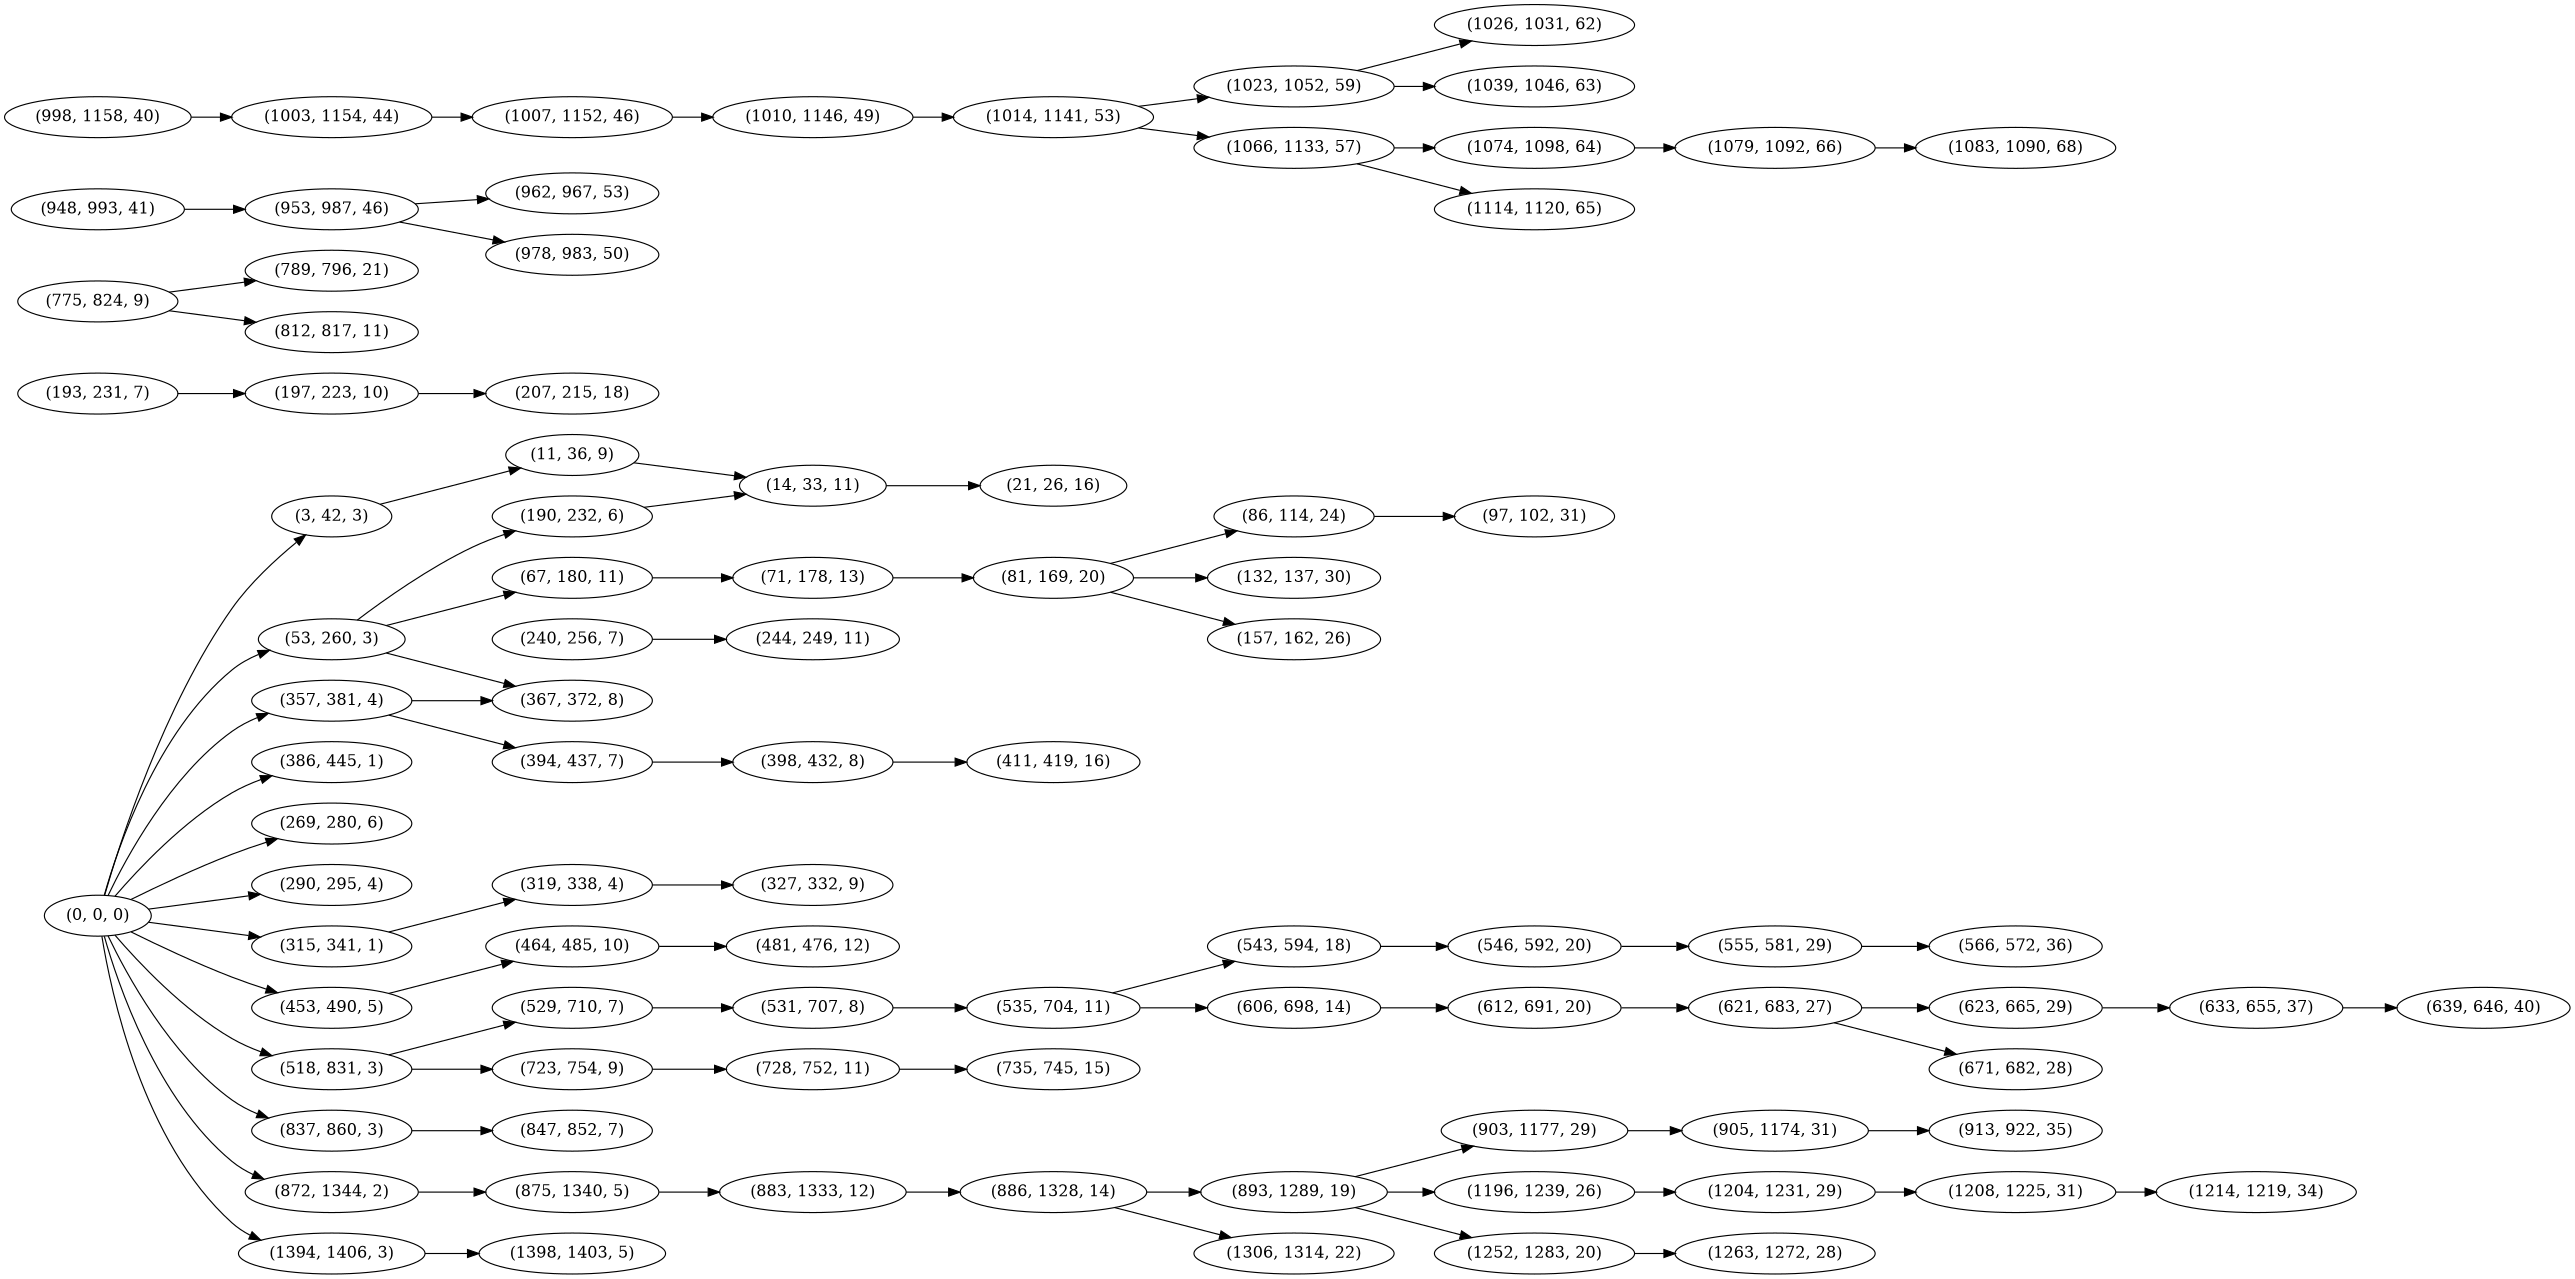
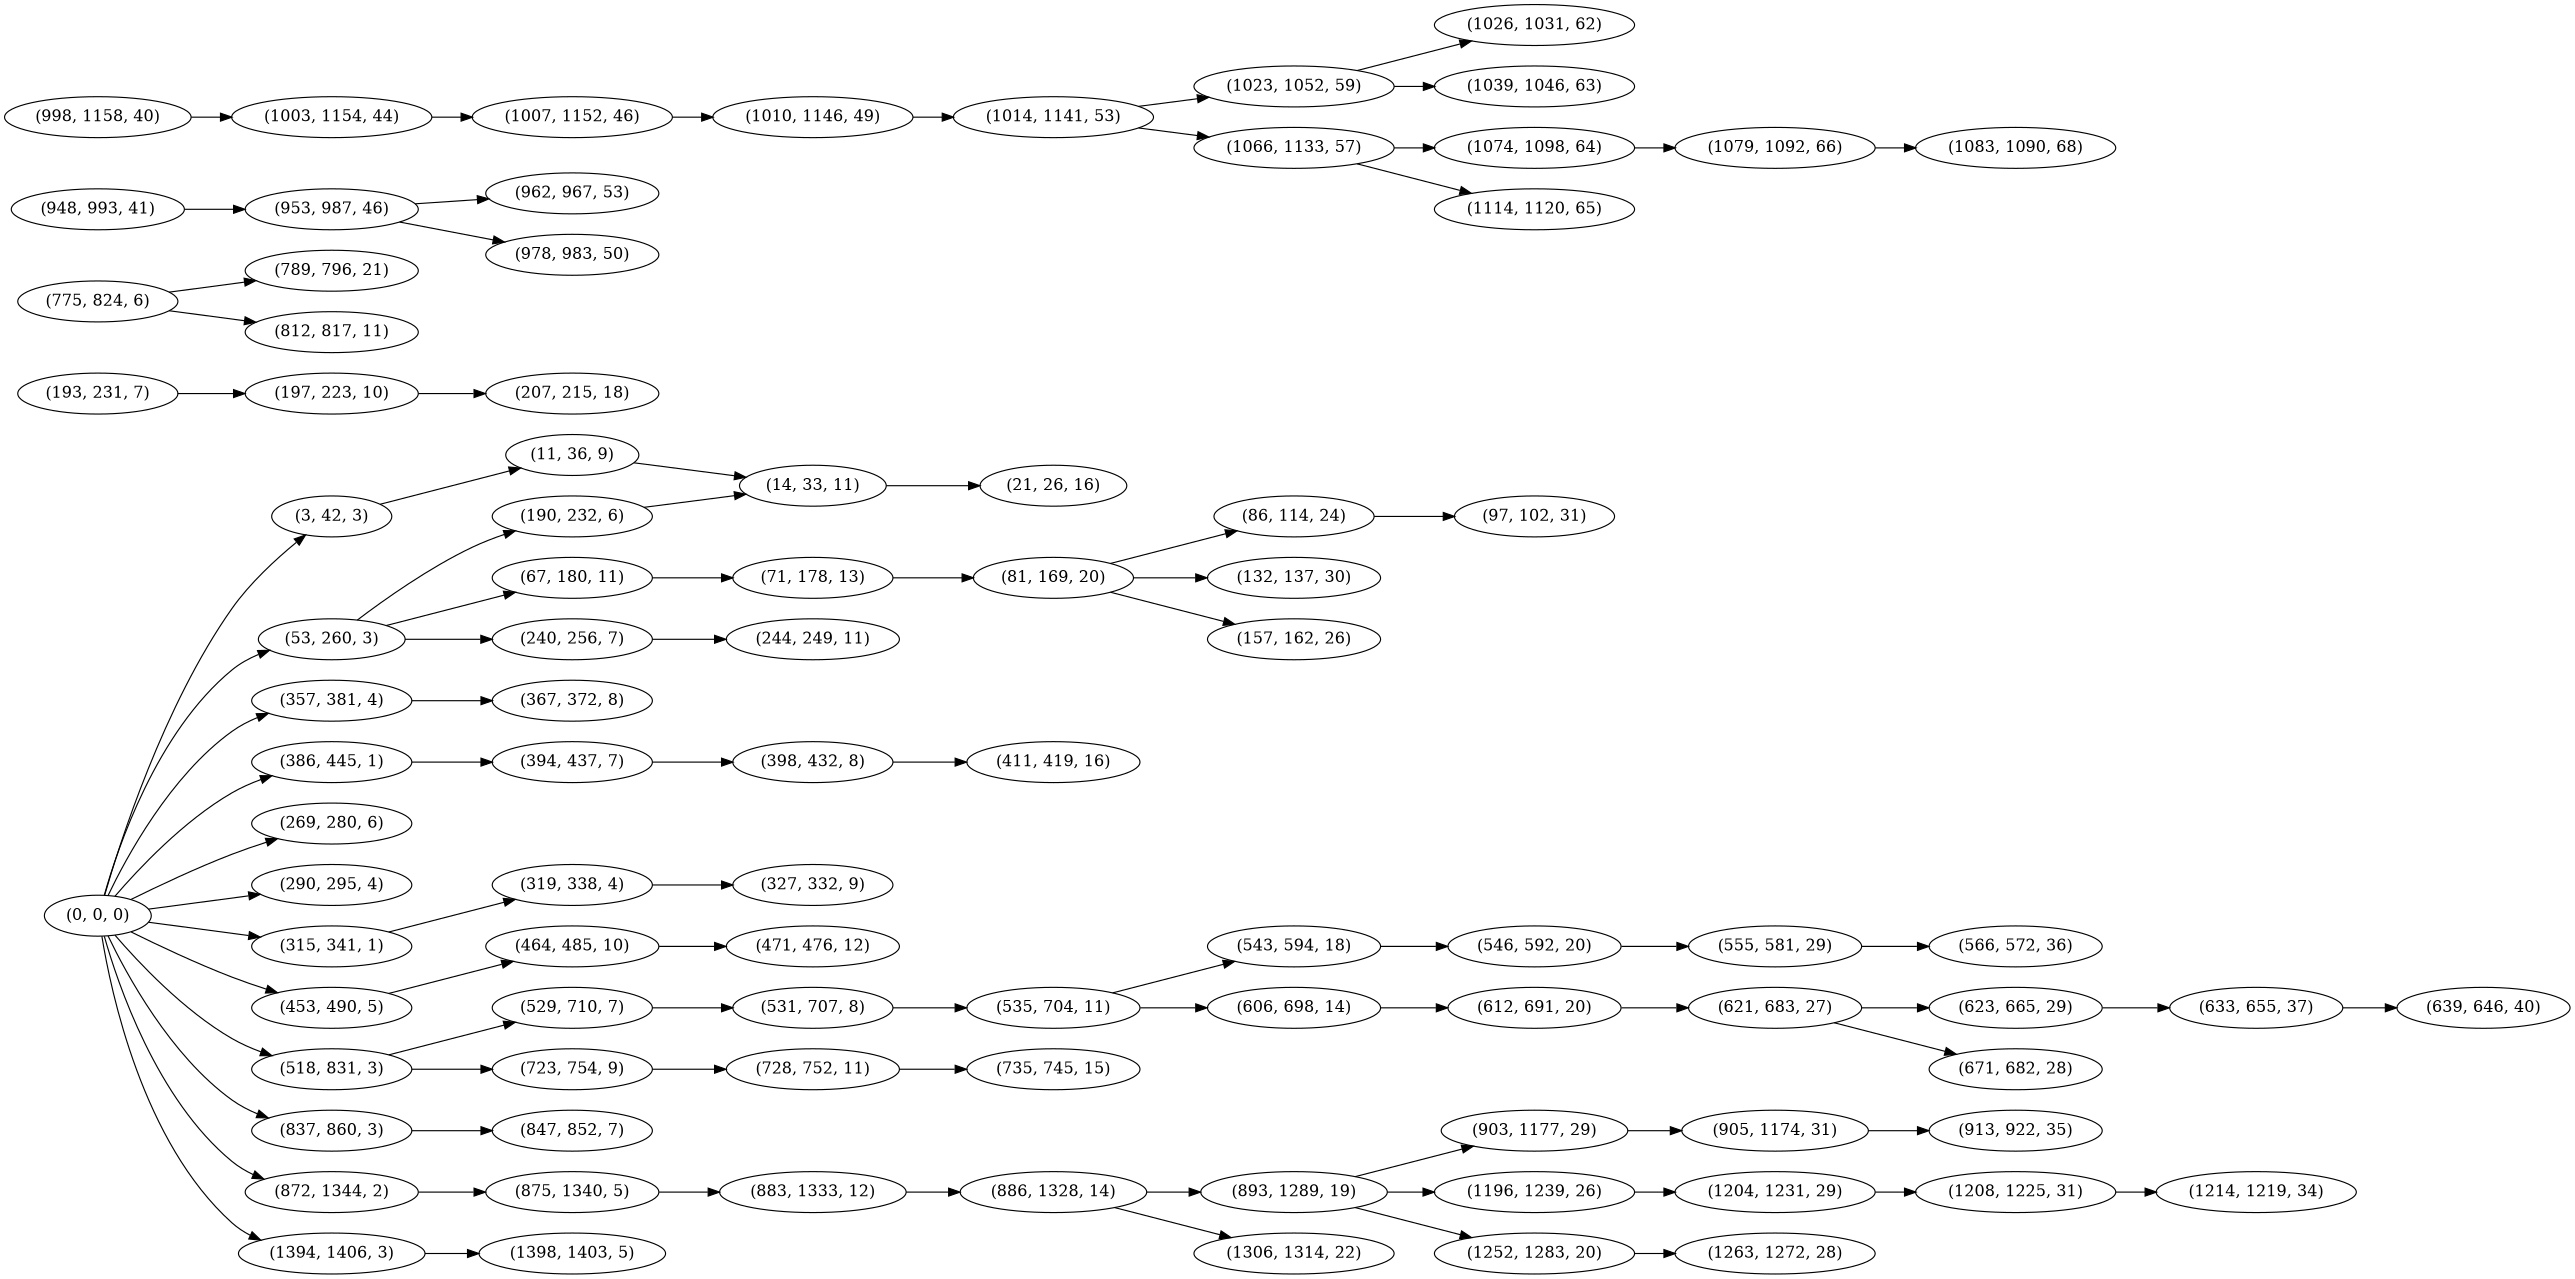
(98, 301) -> (98, 301)
(445, 668) -> (443, 639)
(446, 730) -> (446, 762)
(813, 946) -> (813, 946)
